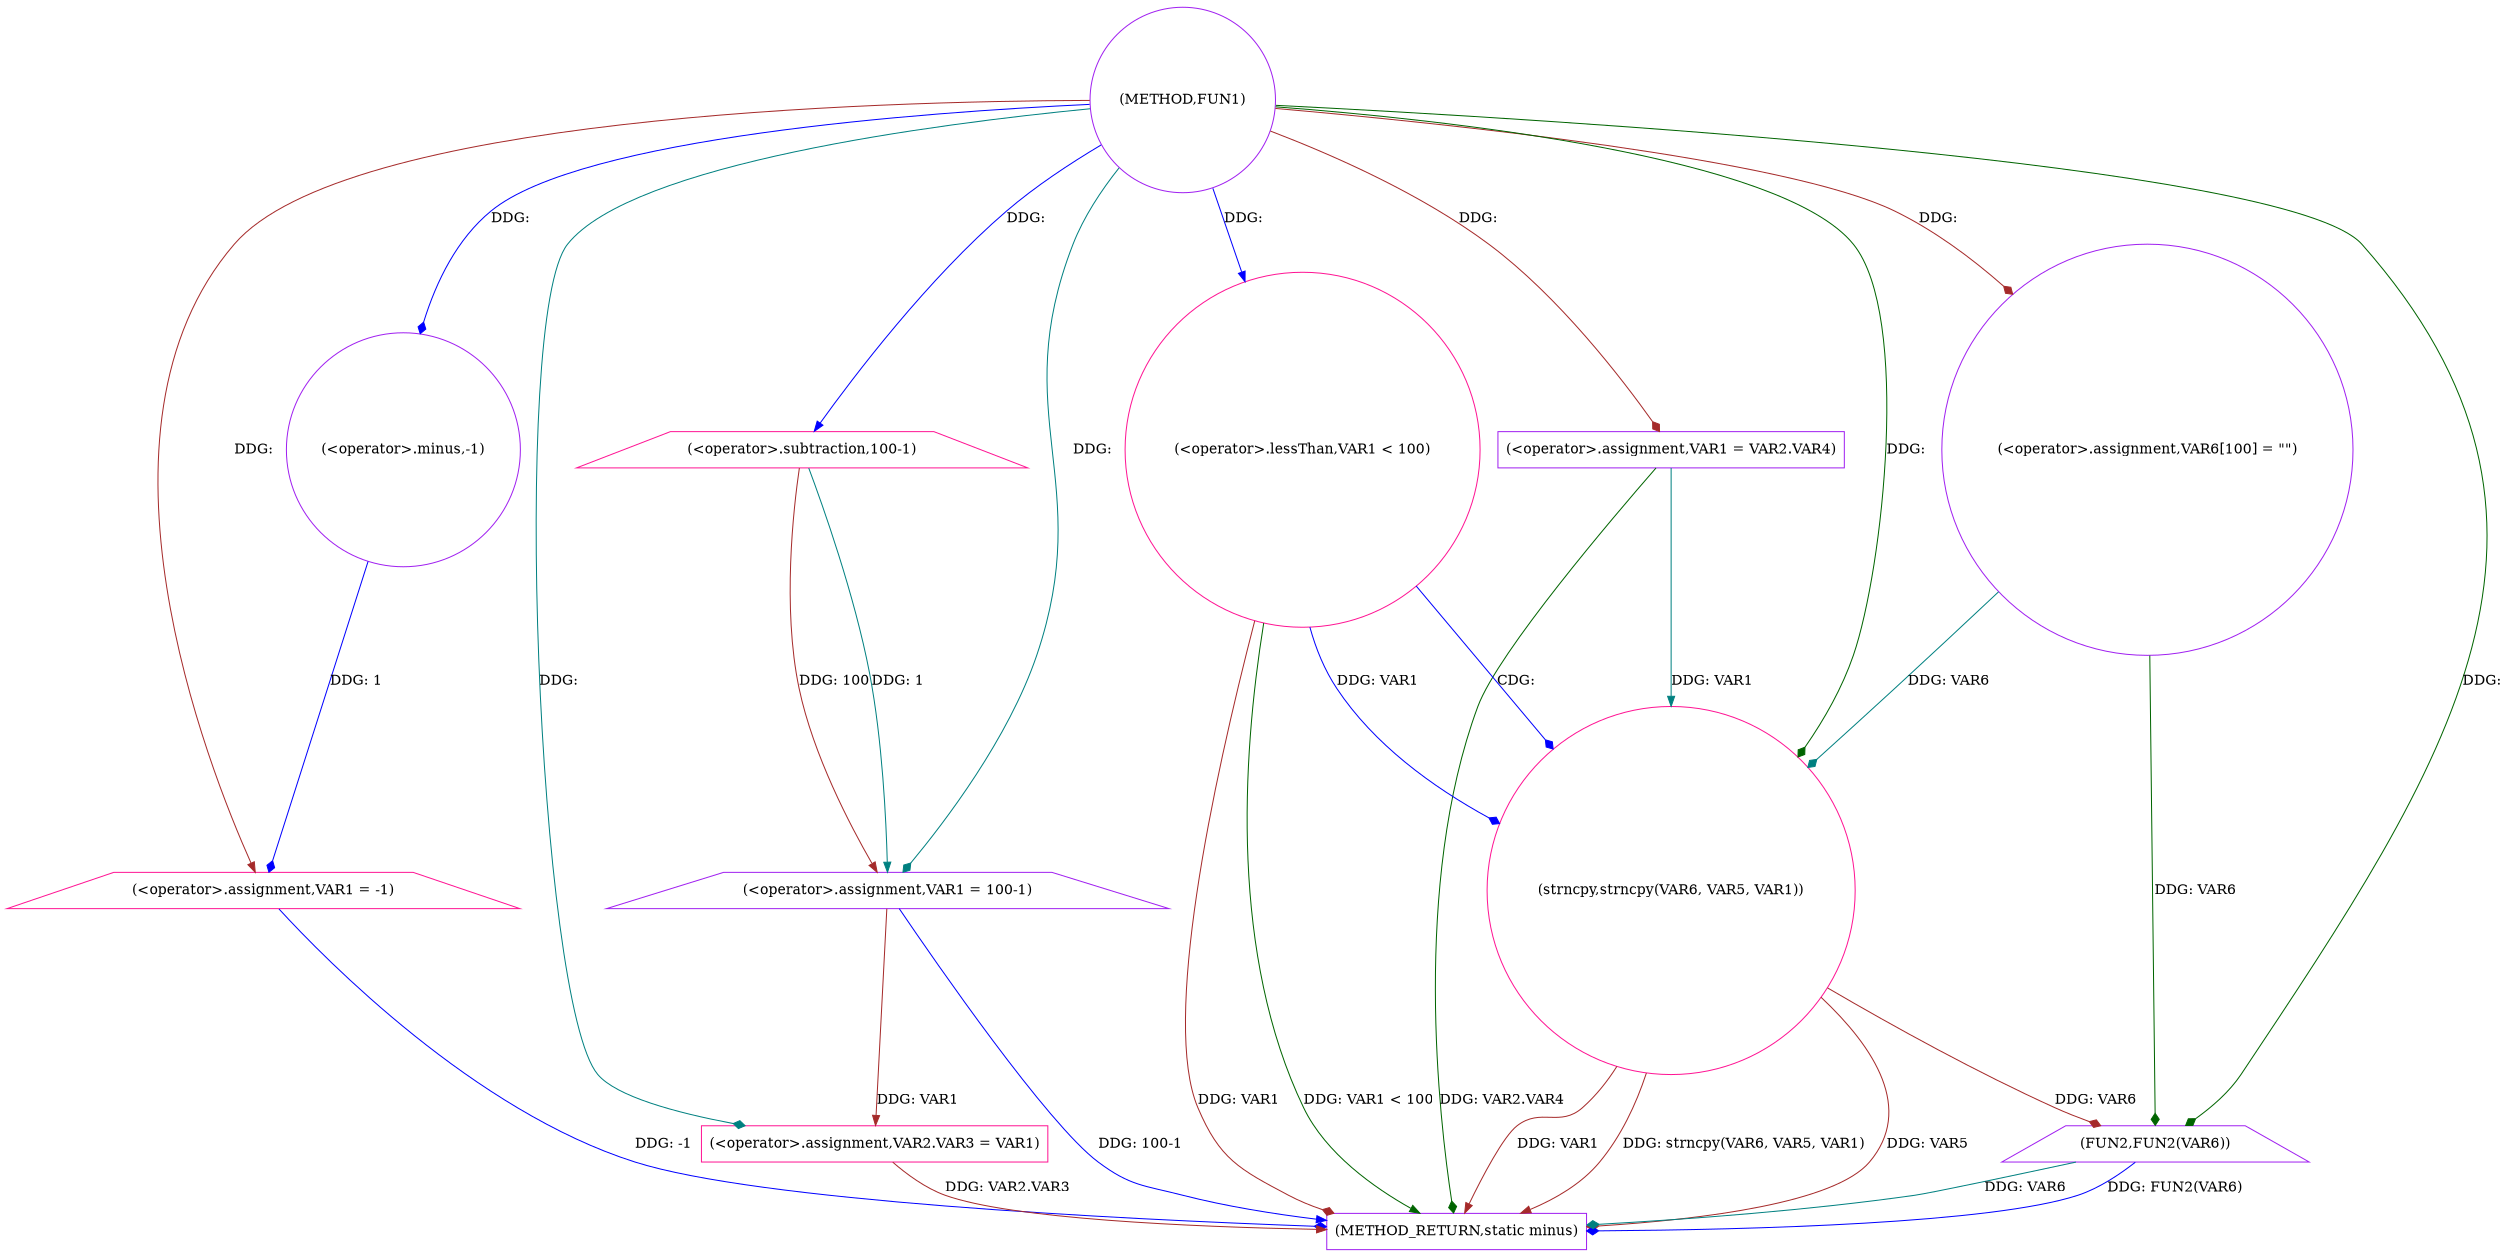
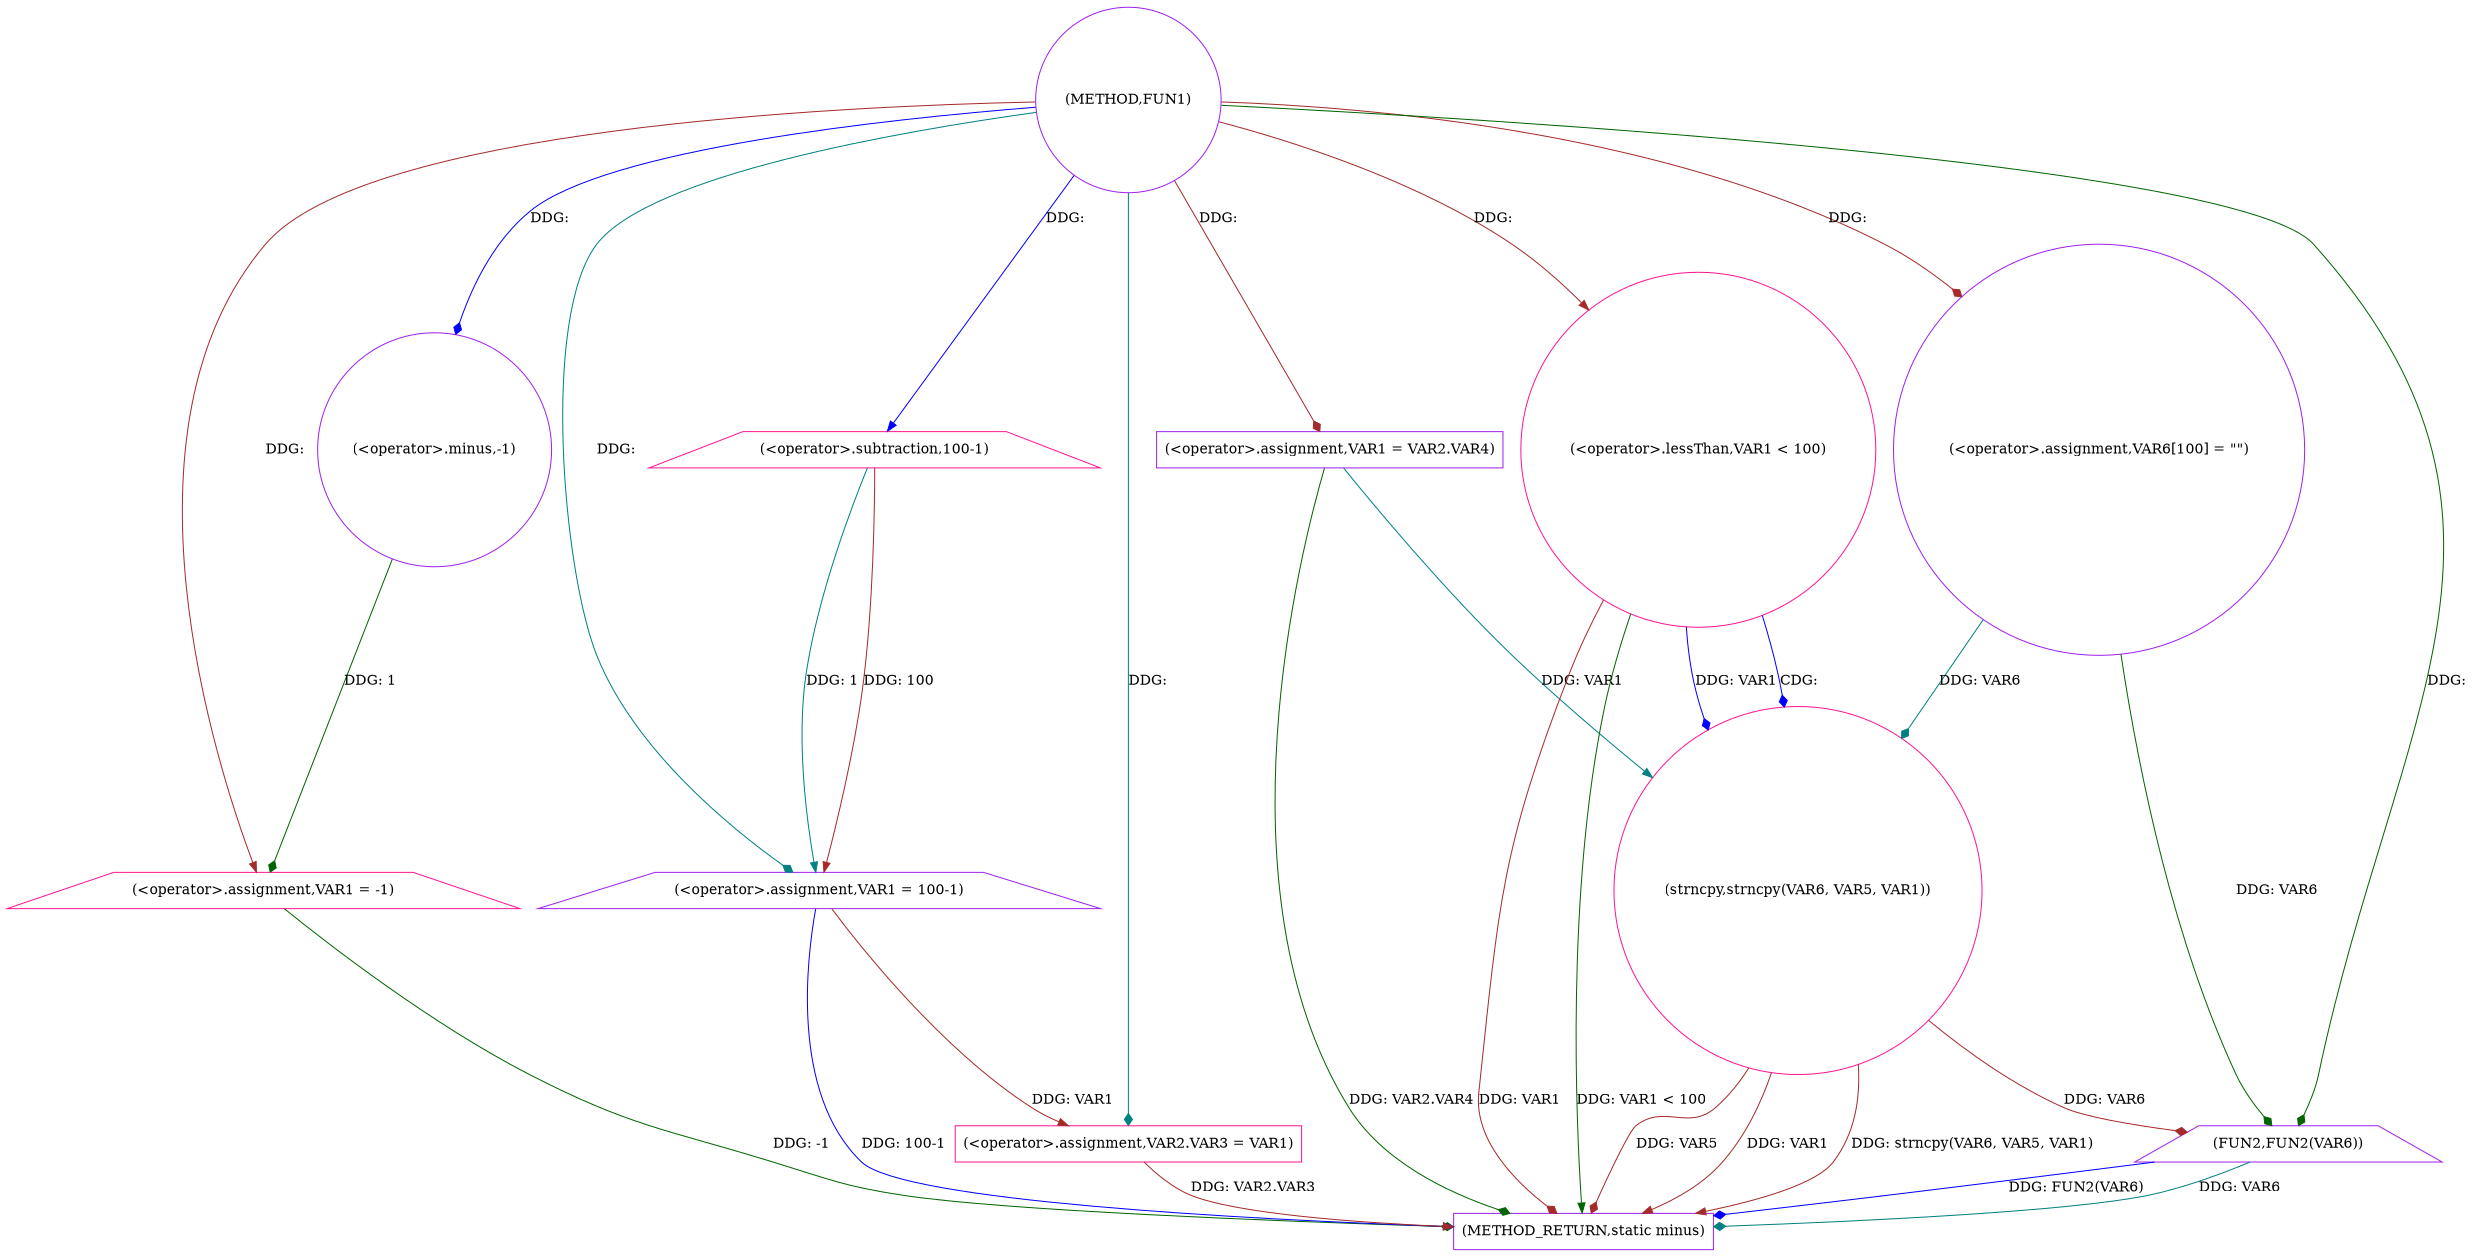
(1823, 220) -> none
(1227, 230) -> (1412, 189)
(320, 711) -> (334, 710)
(754, 1186) -> (829, 1180)
